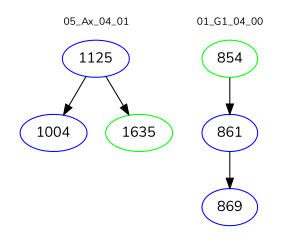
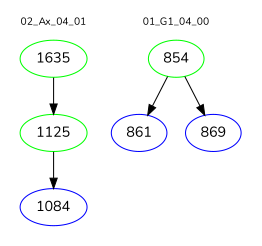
(96, 22) -> (54, 22)
(96, 59) -> (54, 133)
(115, 91) -> (54, 91)
(54, 133) -> (54, 207)
(230, 165) -> (192, 91)
